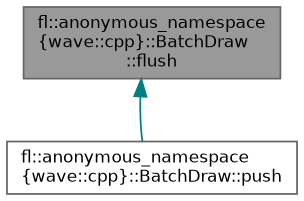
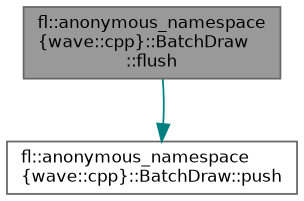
(140, 119) -> (164, 102)
